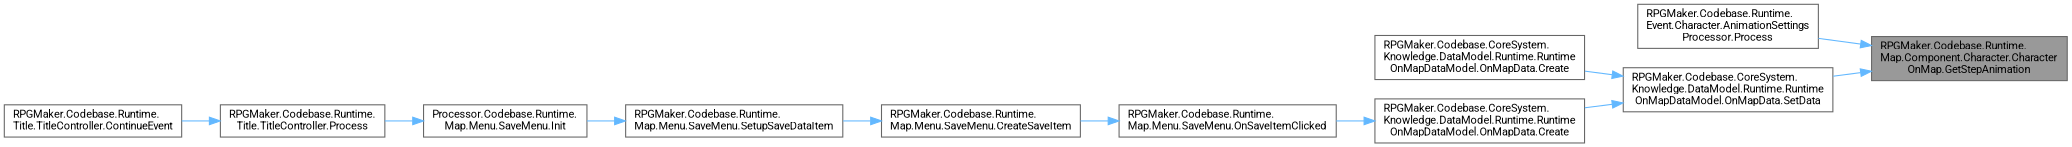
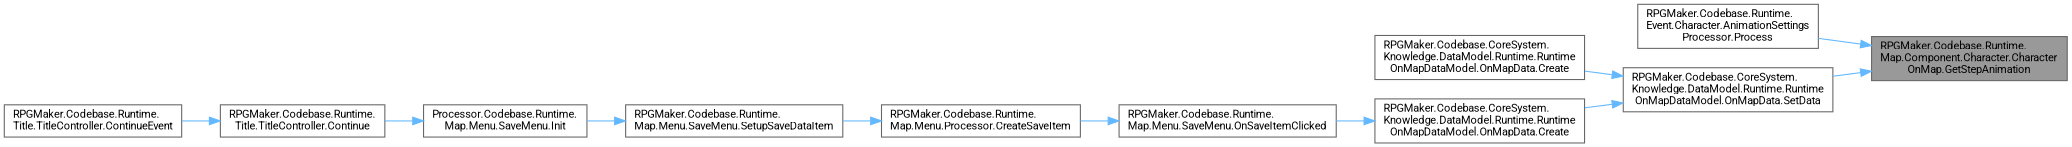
(303, 121) -> (303, 121)
(981, 121) -> (981, 121)
